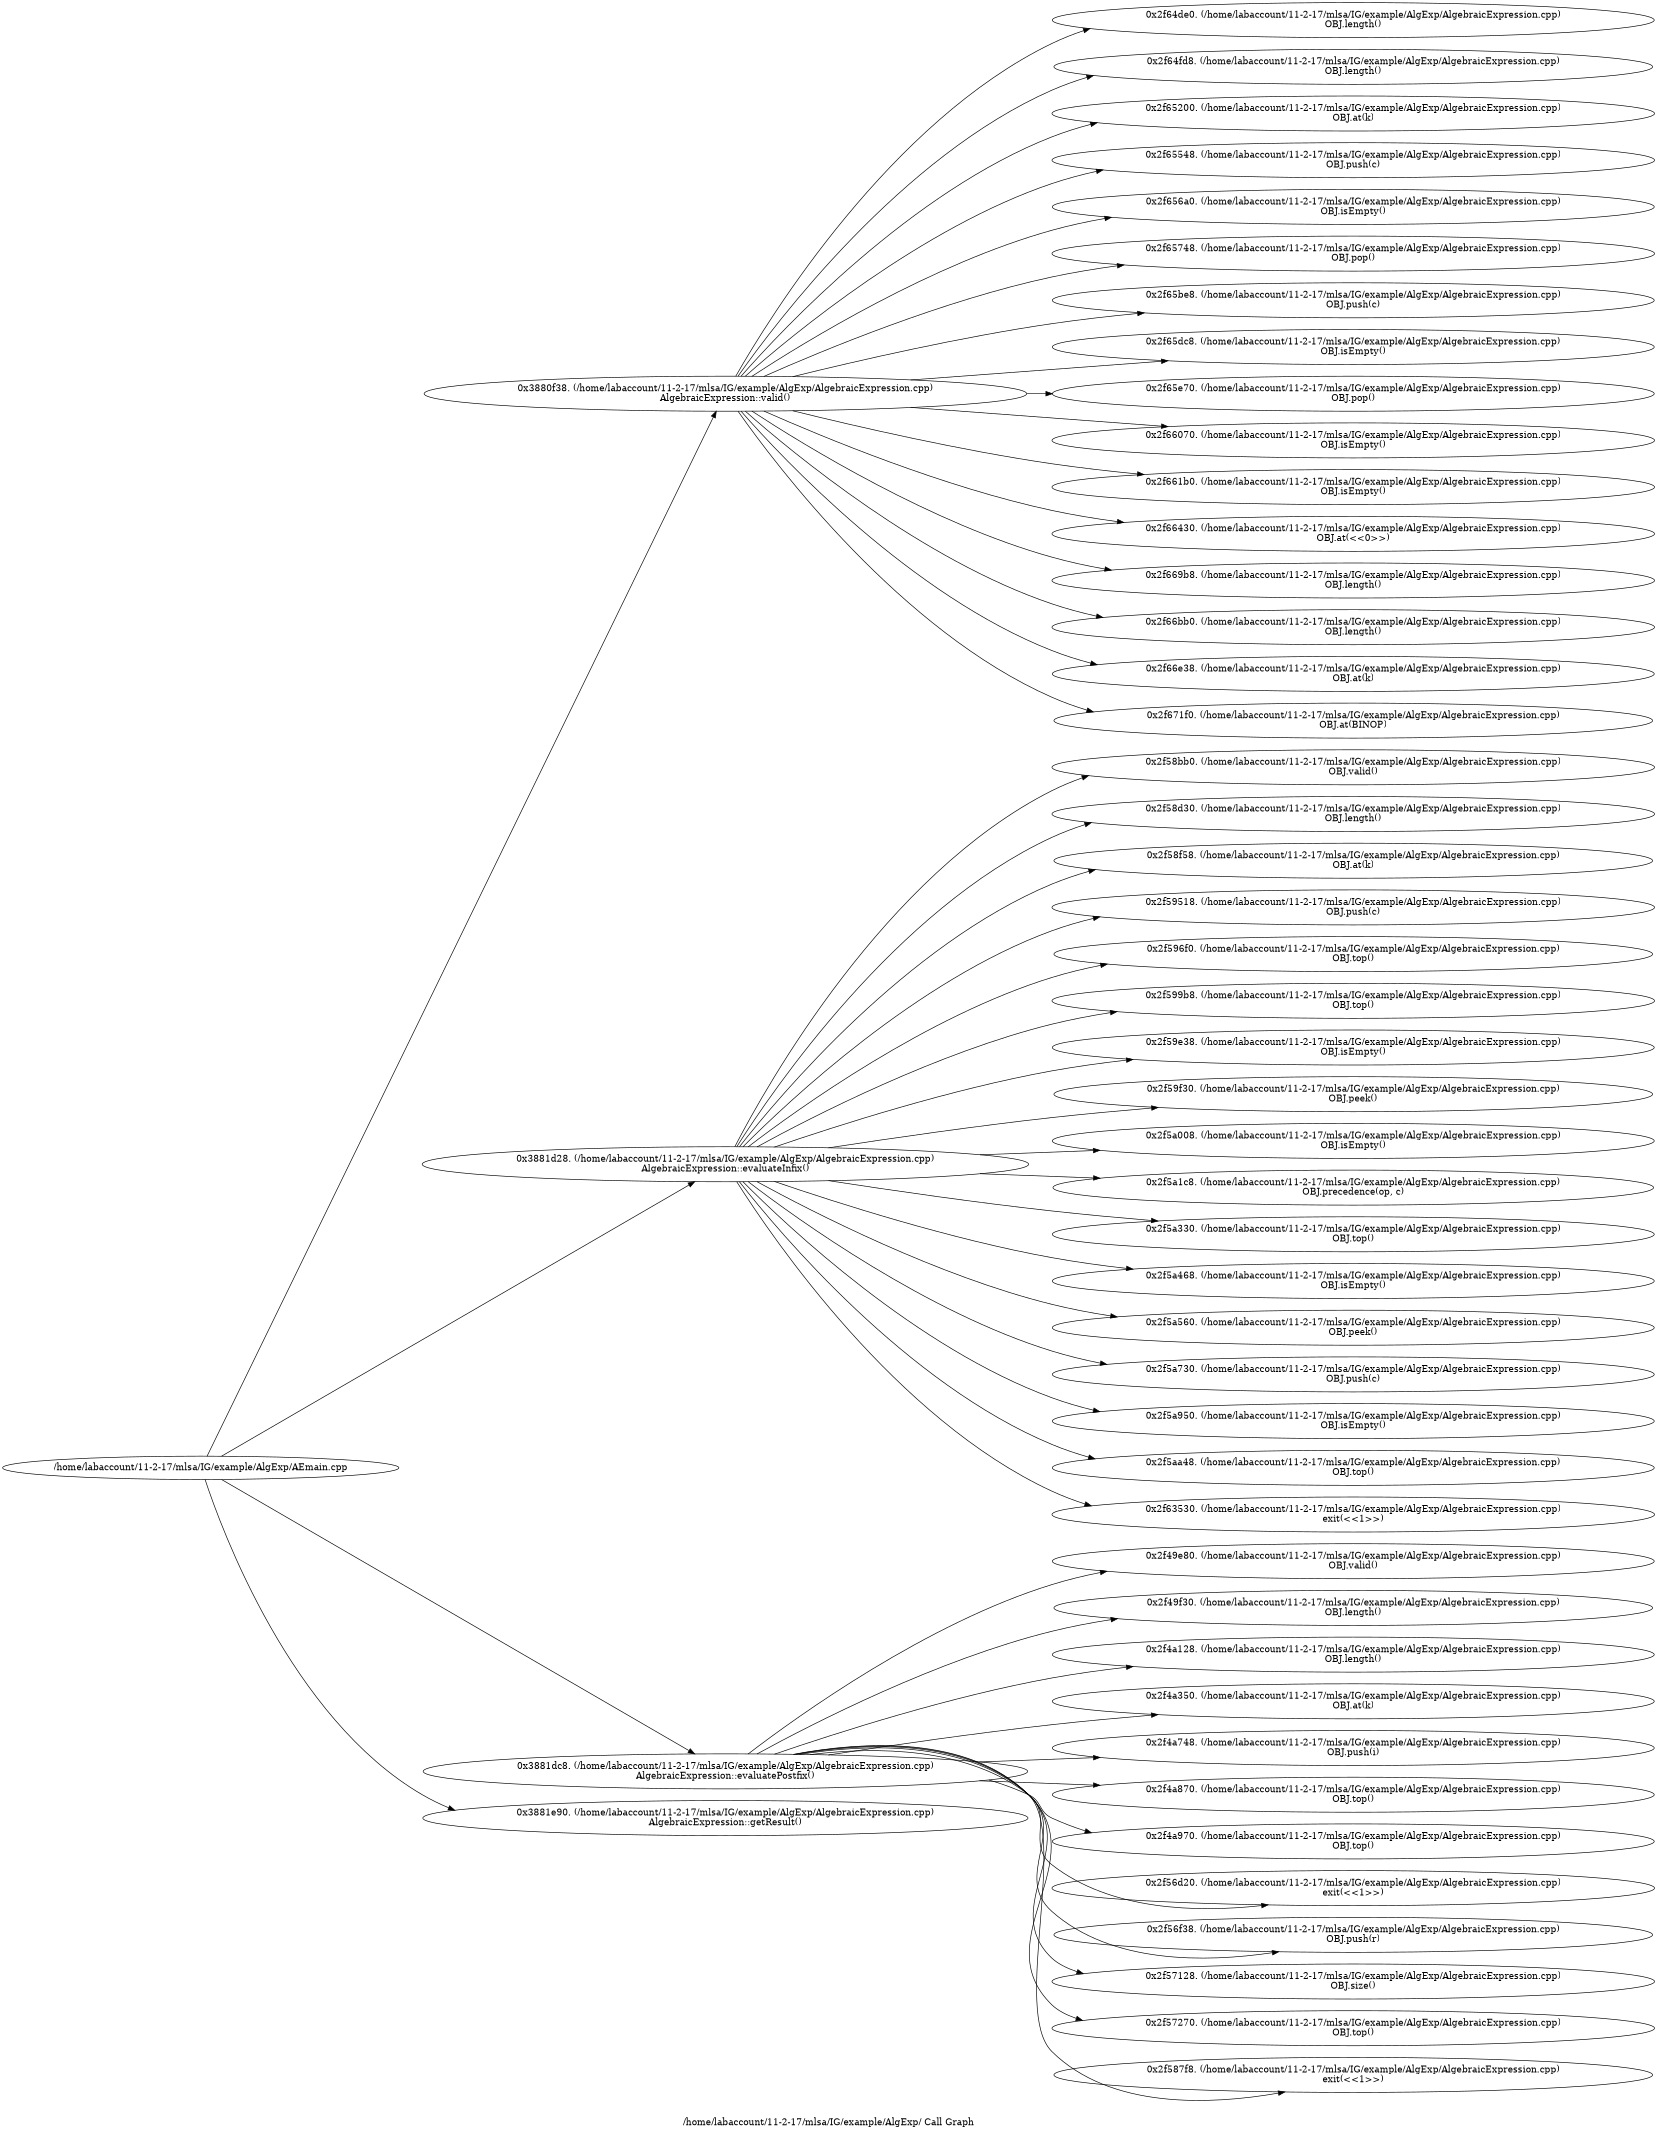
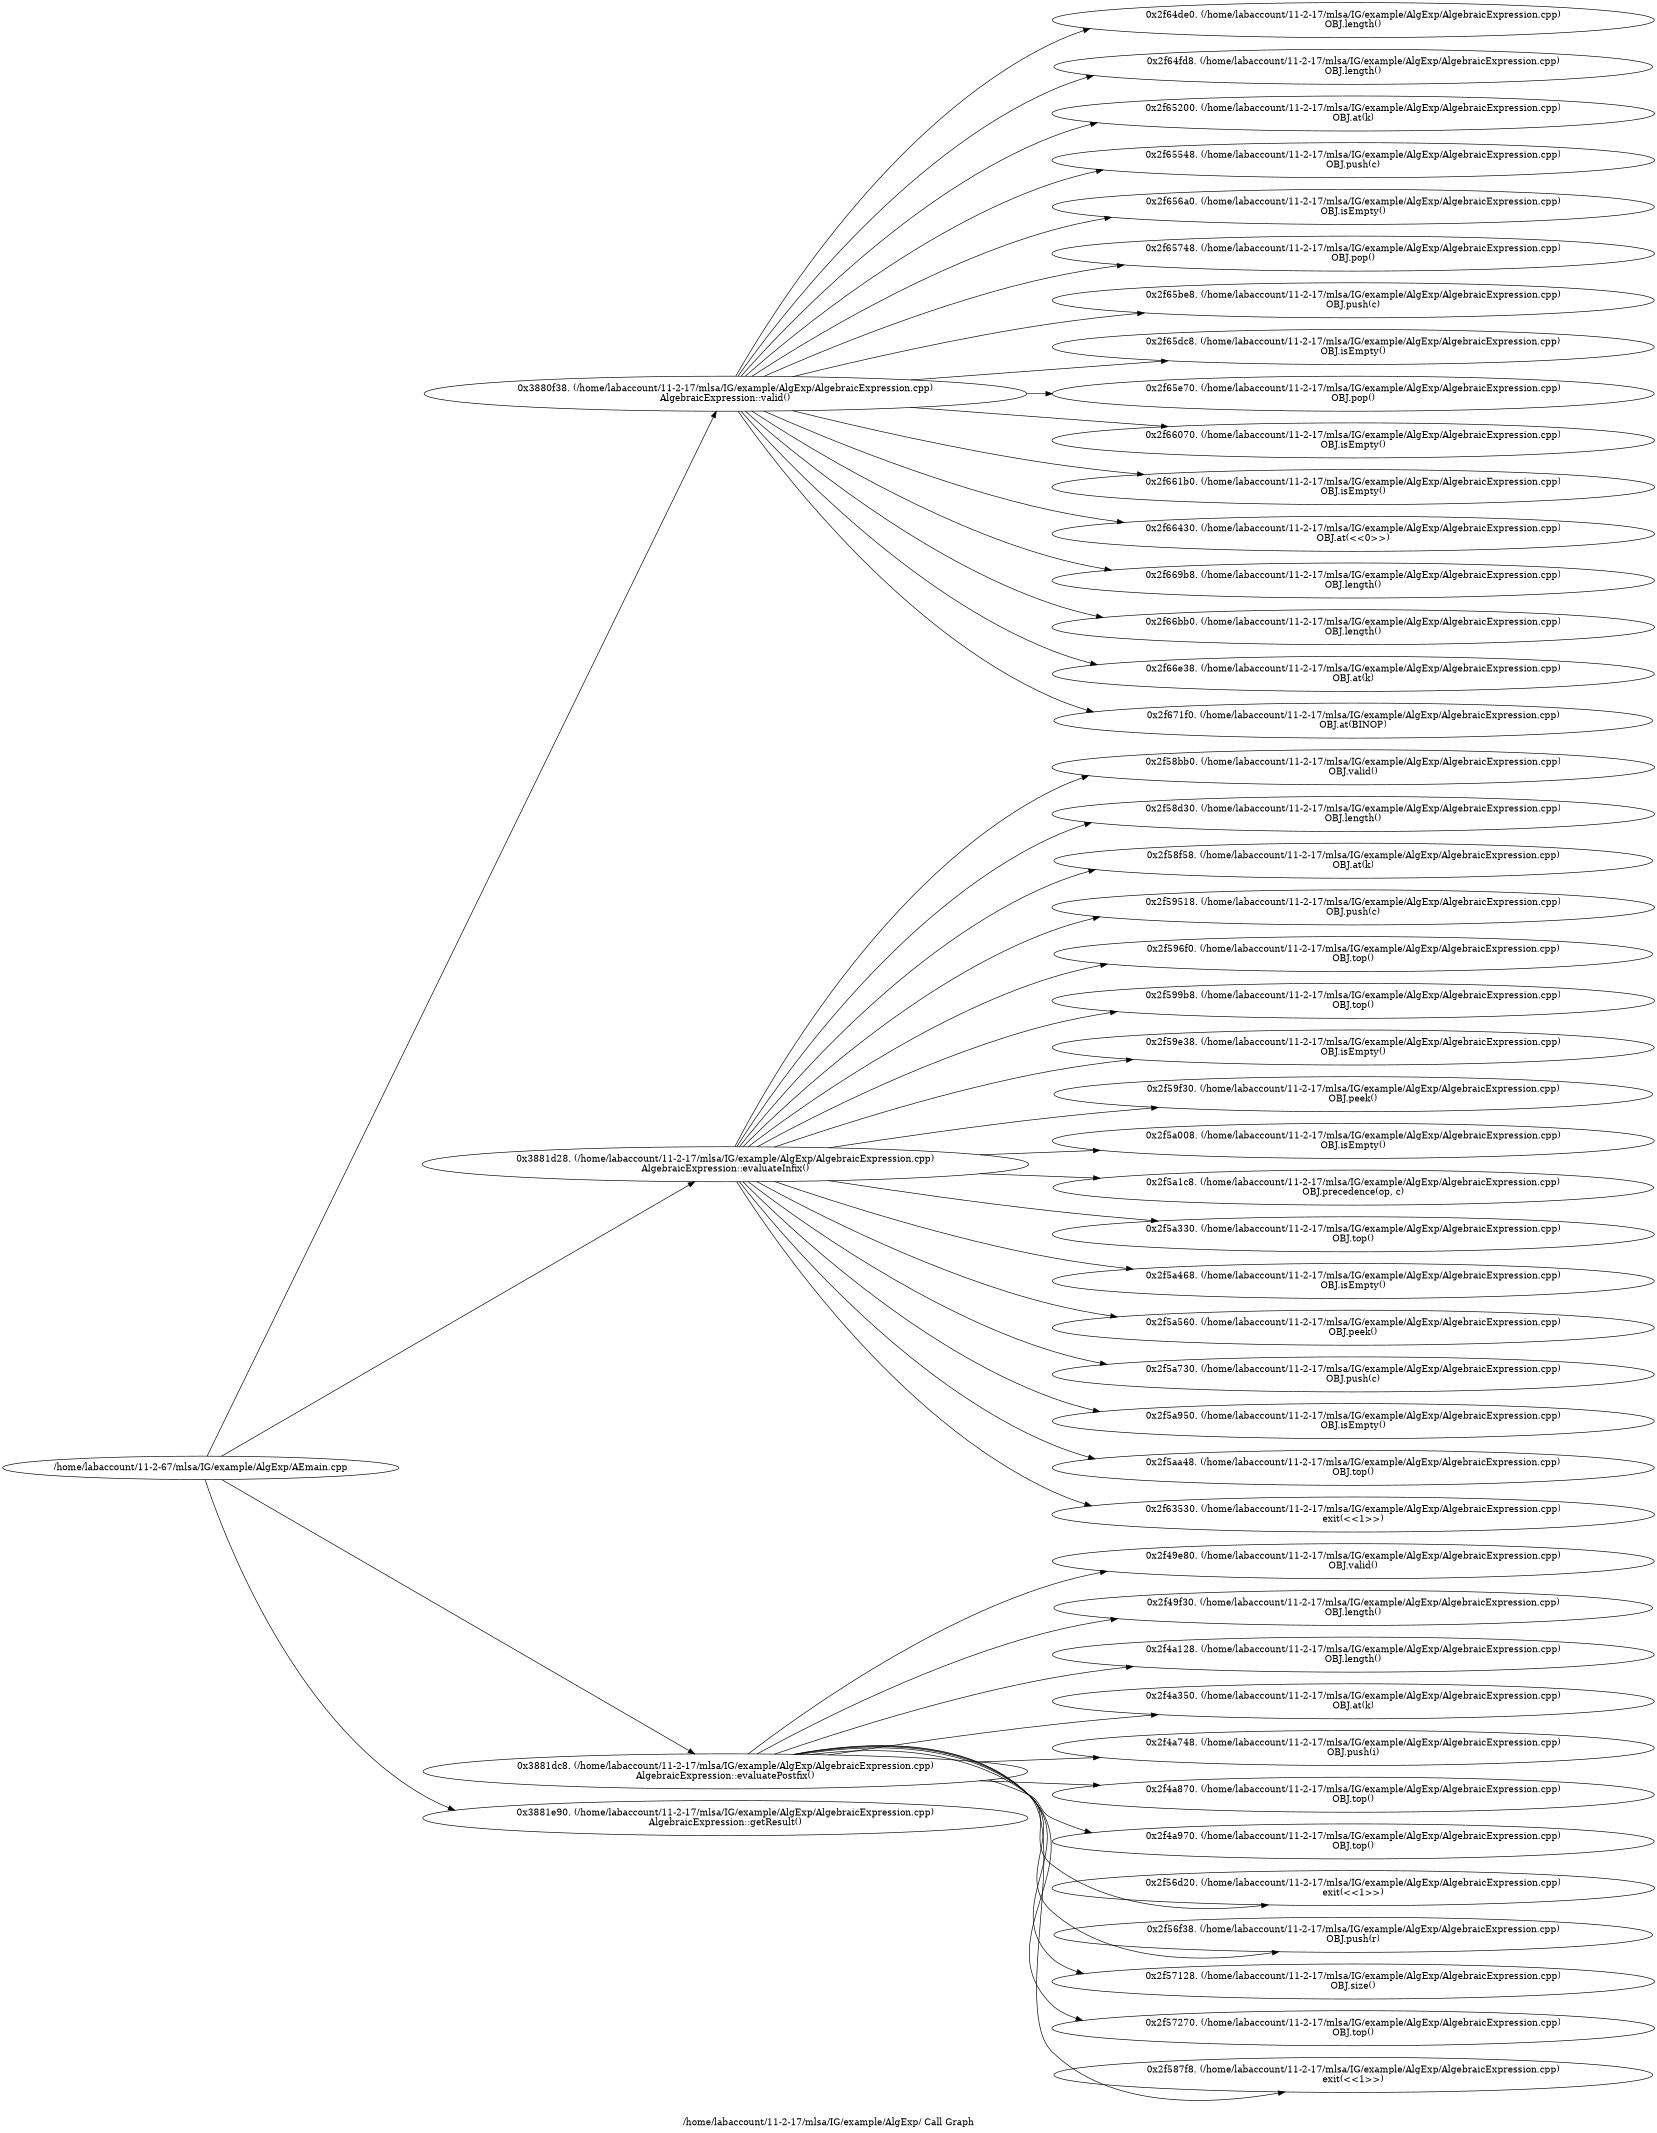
(201, 1468) -> (201, 1468)
